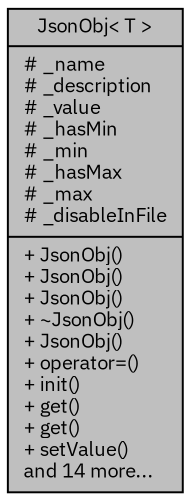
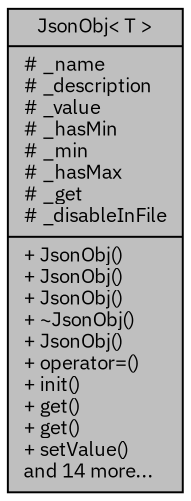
(59, 195) -> (54, 195)
